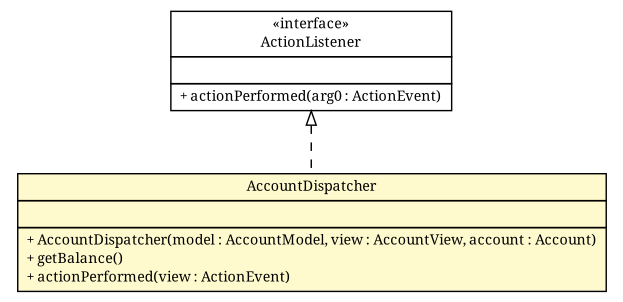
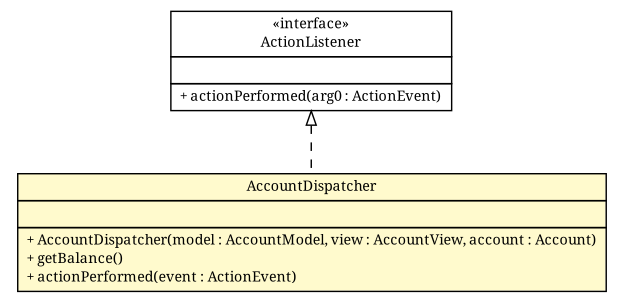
(159, 277) -> (162, 277)
